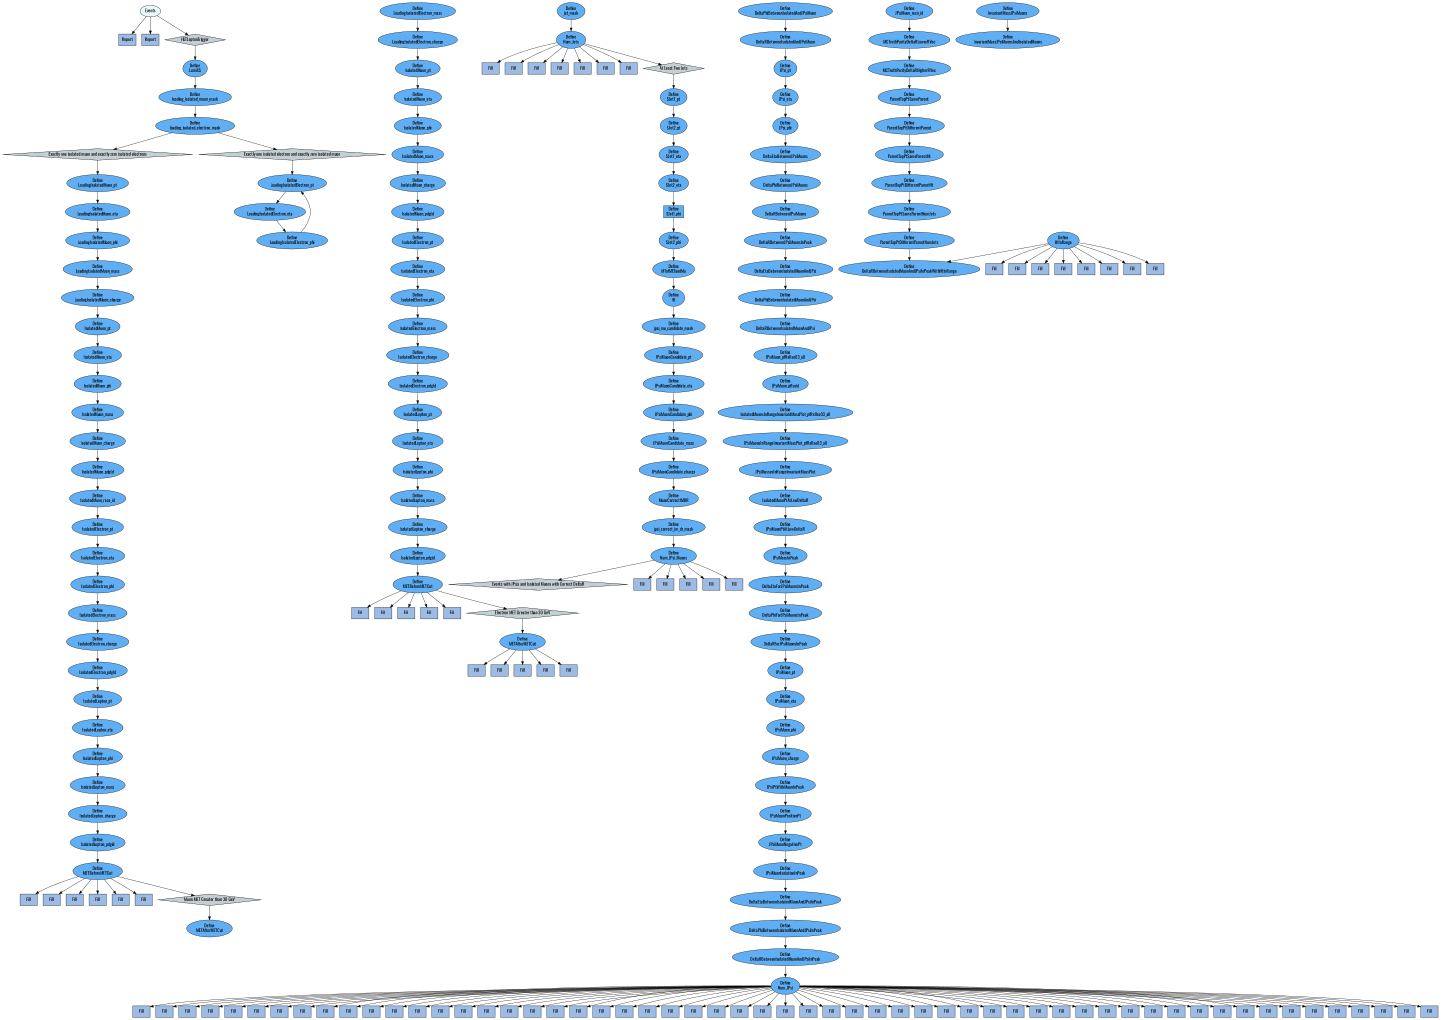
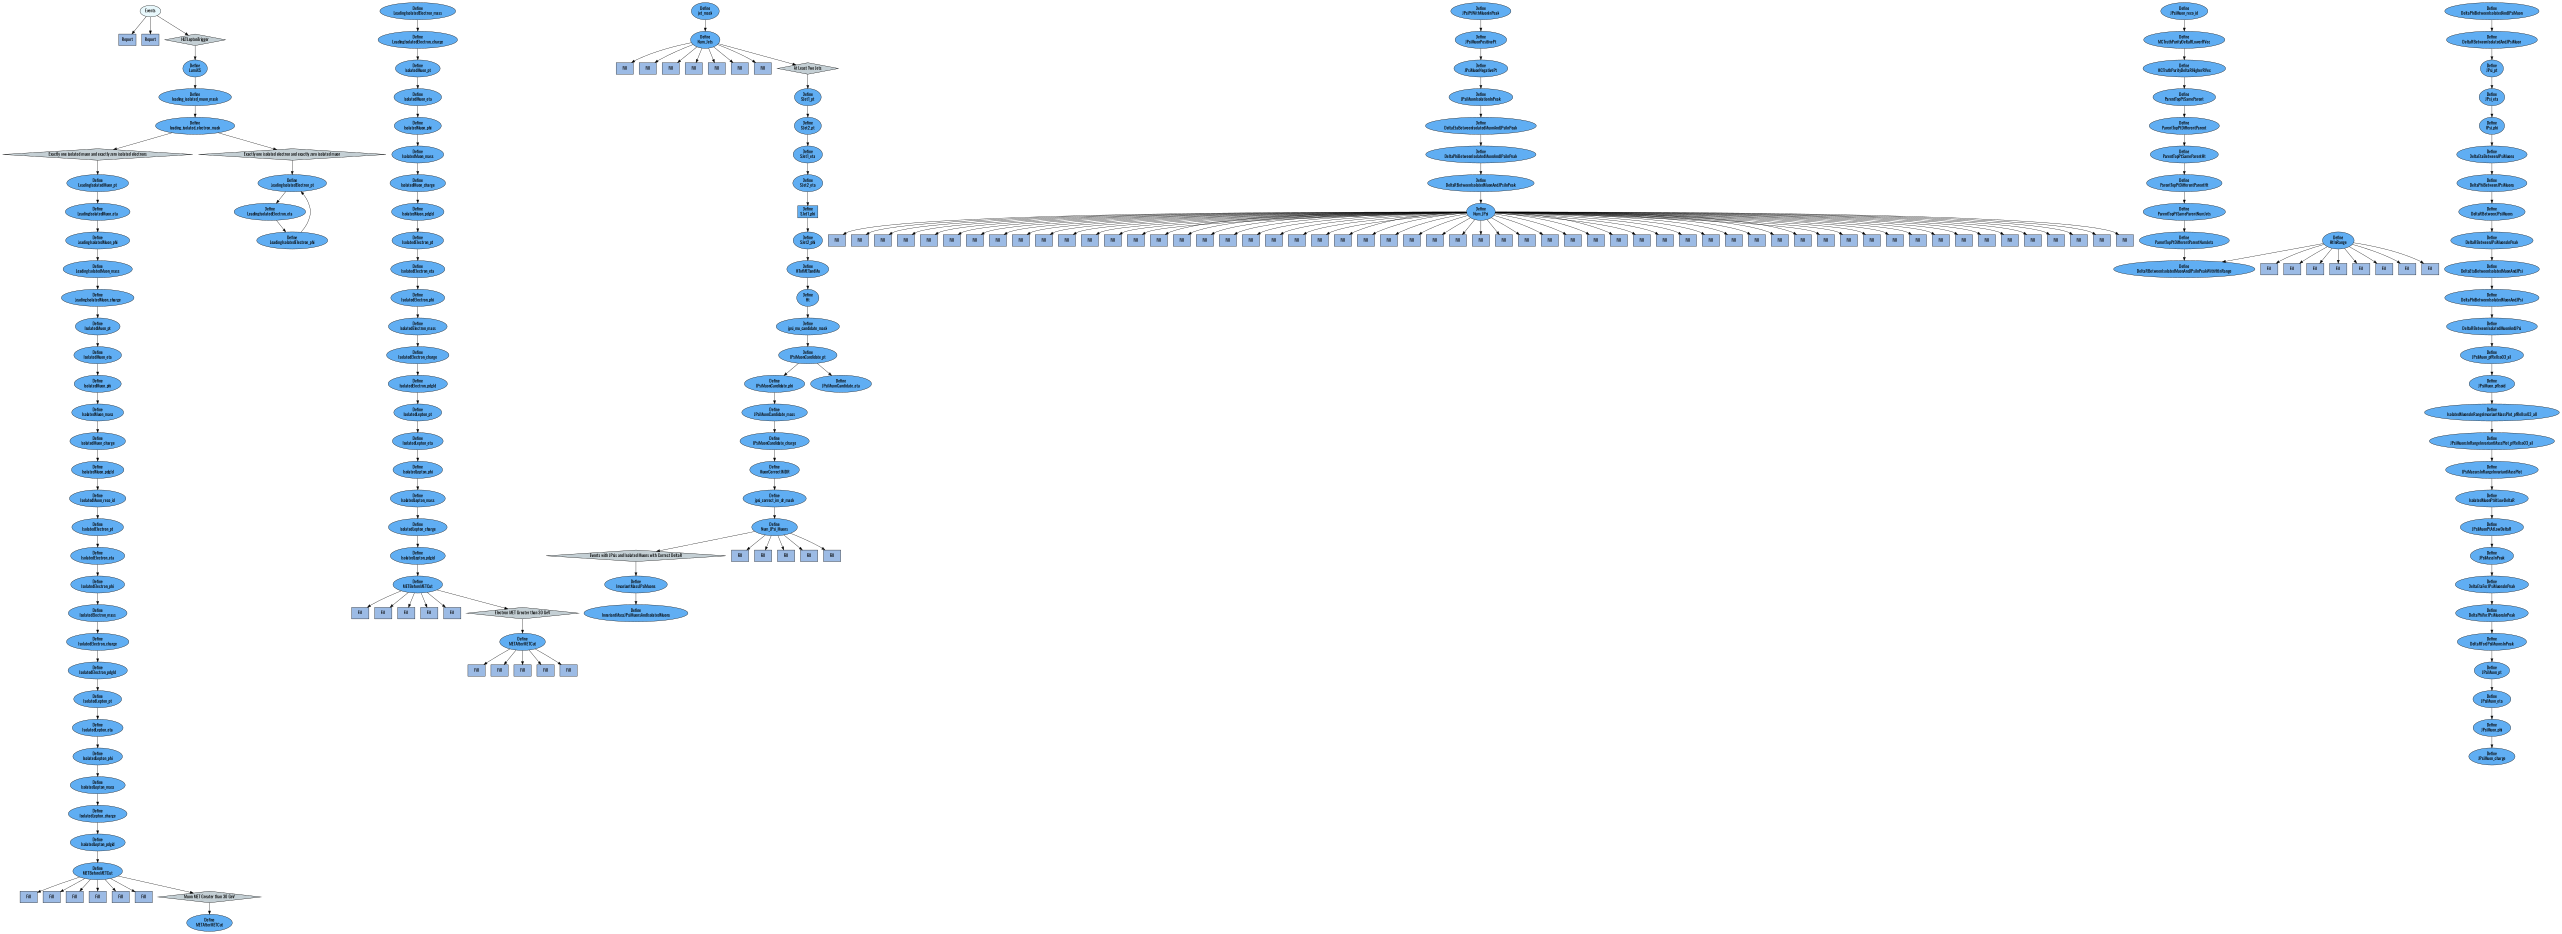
(674, 397) -> (792, 368)
none -> (636, 567)
(785, 769) -> none
